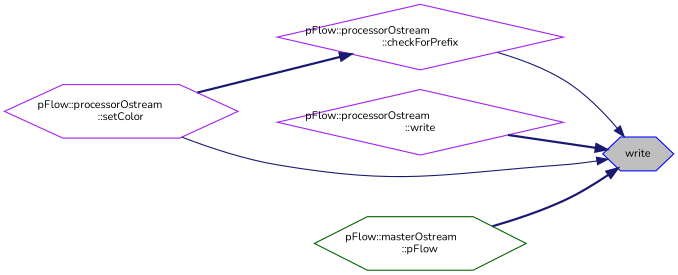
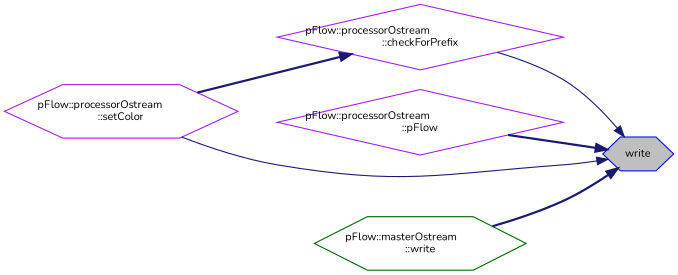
(420, 122) -> (420, 122)
(420, 243) -> (420, 243)
